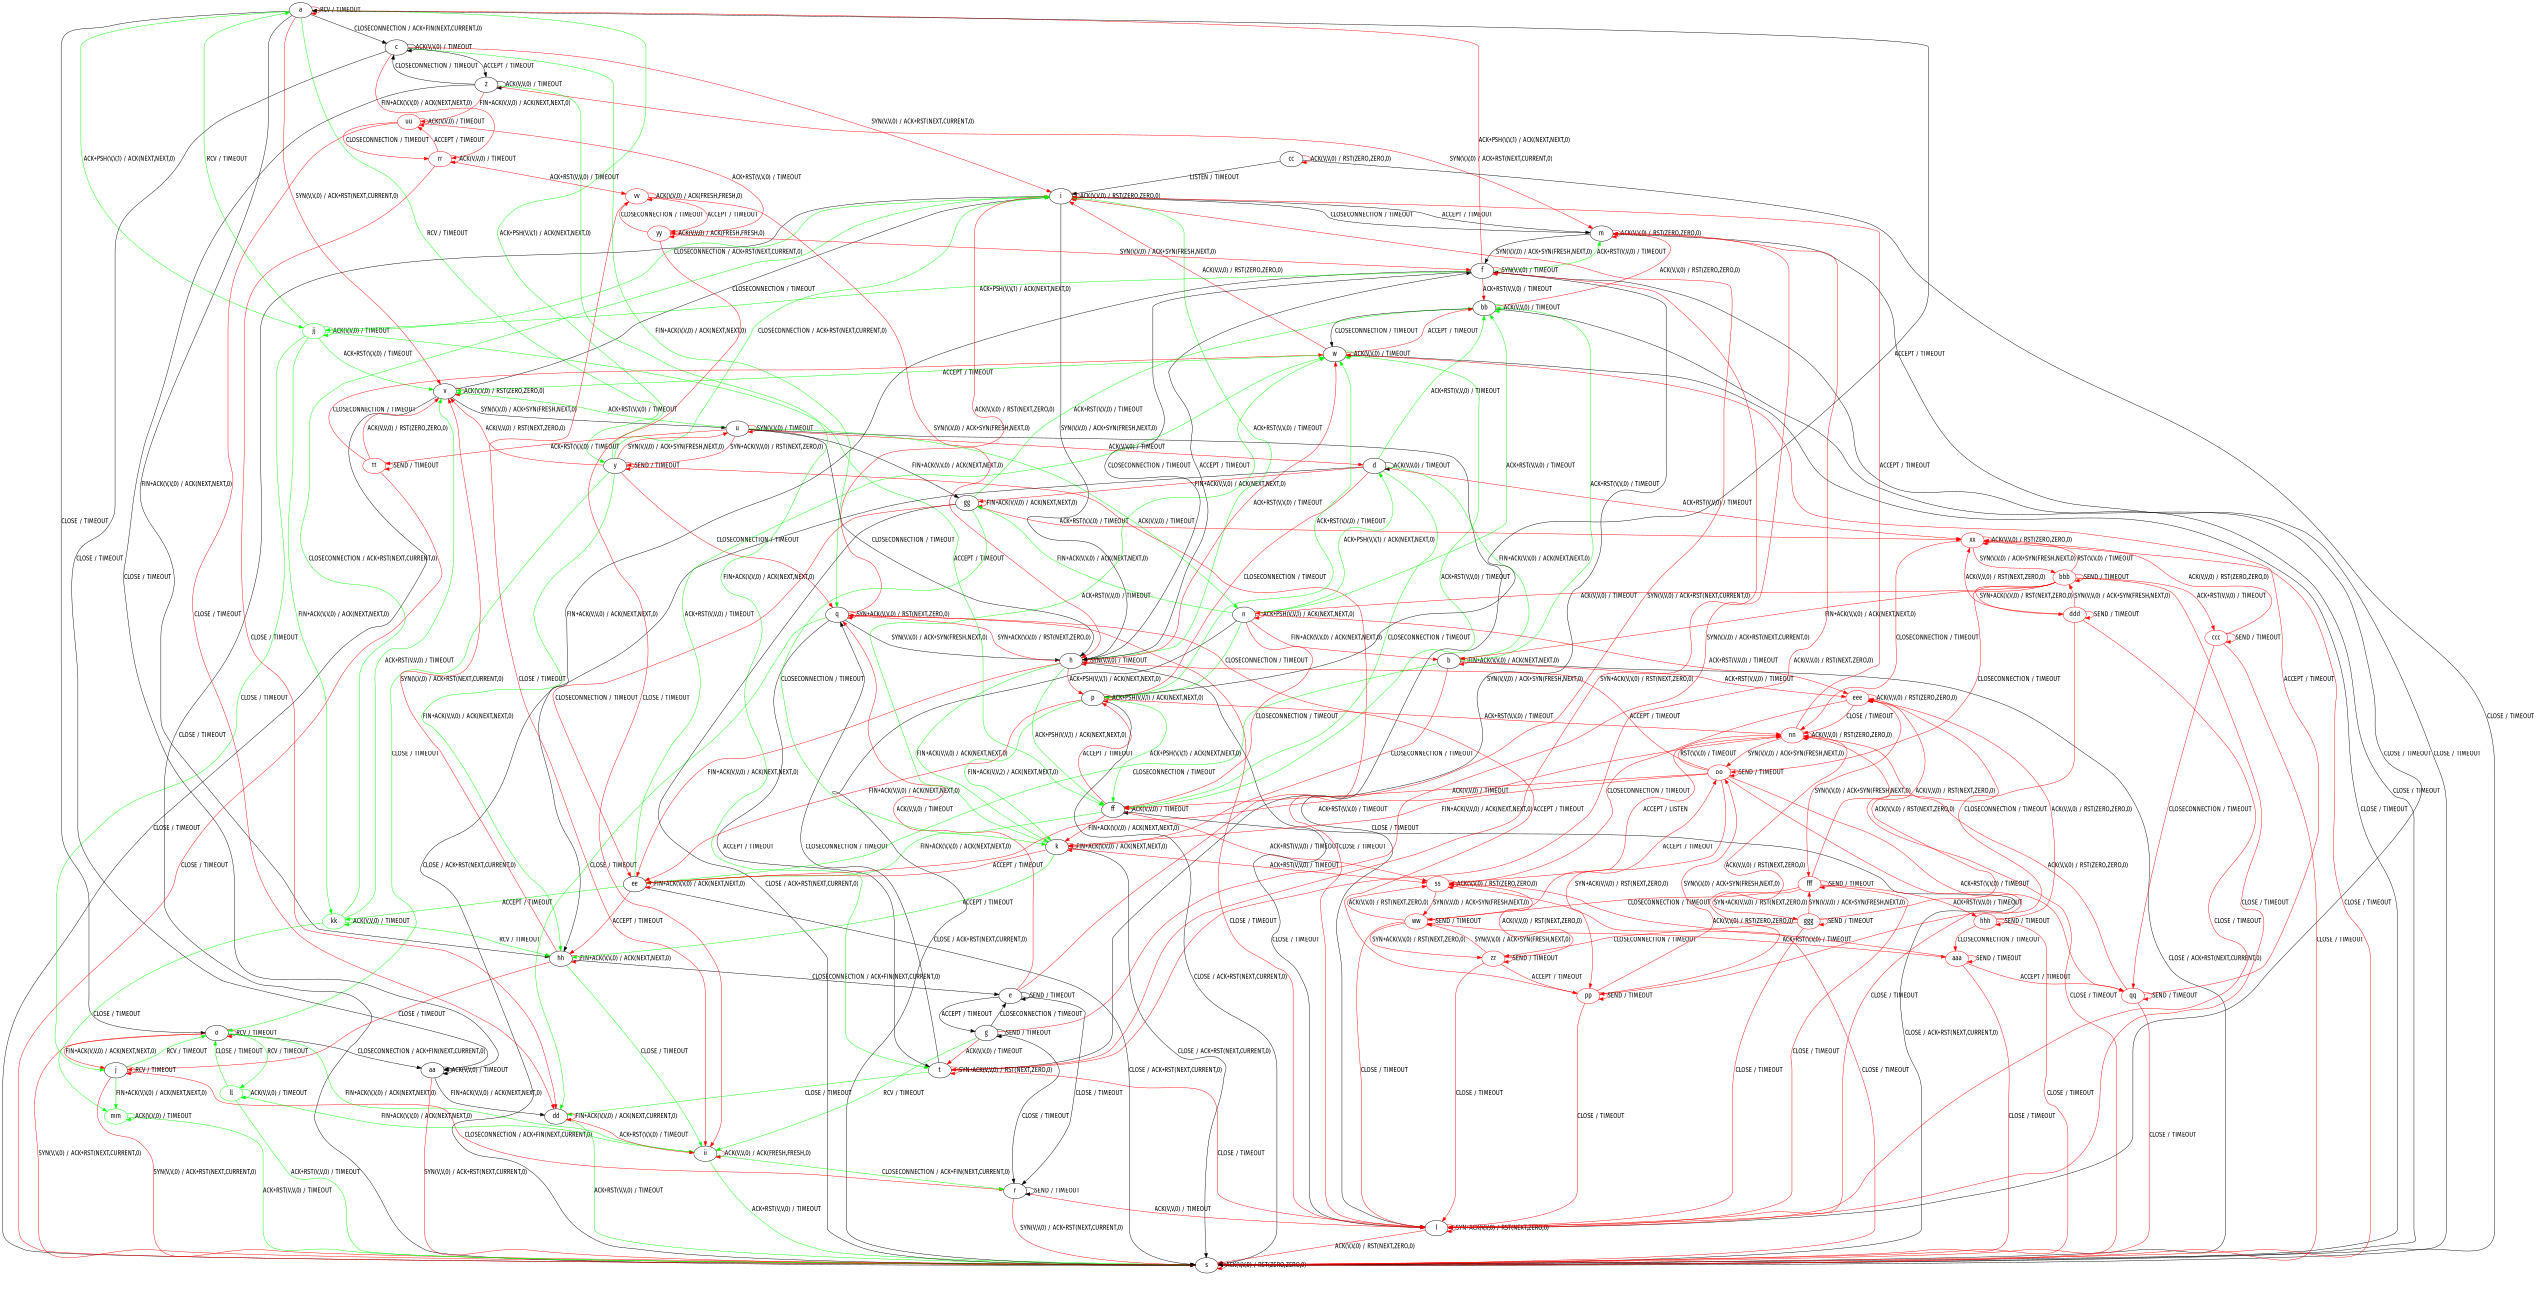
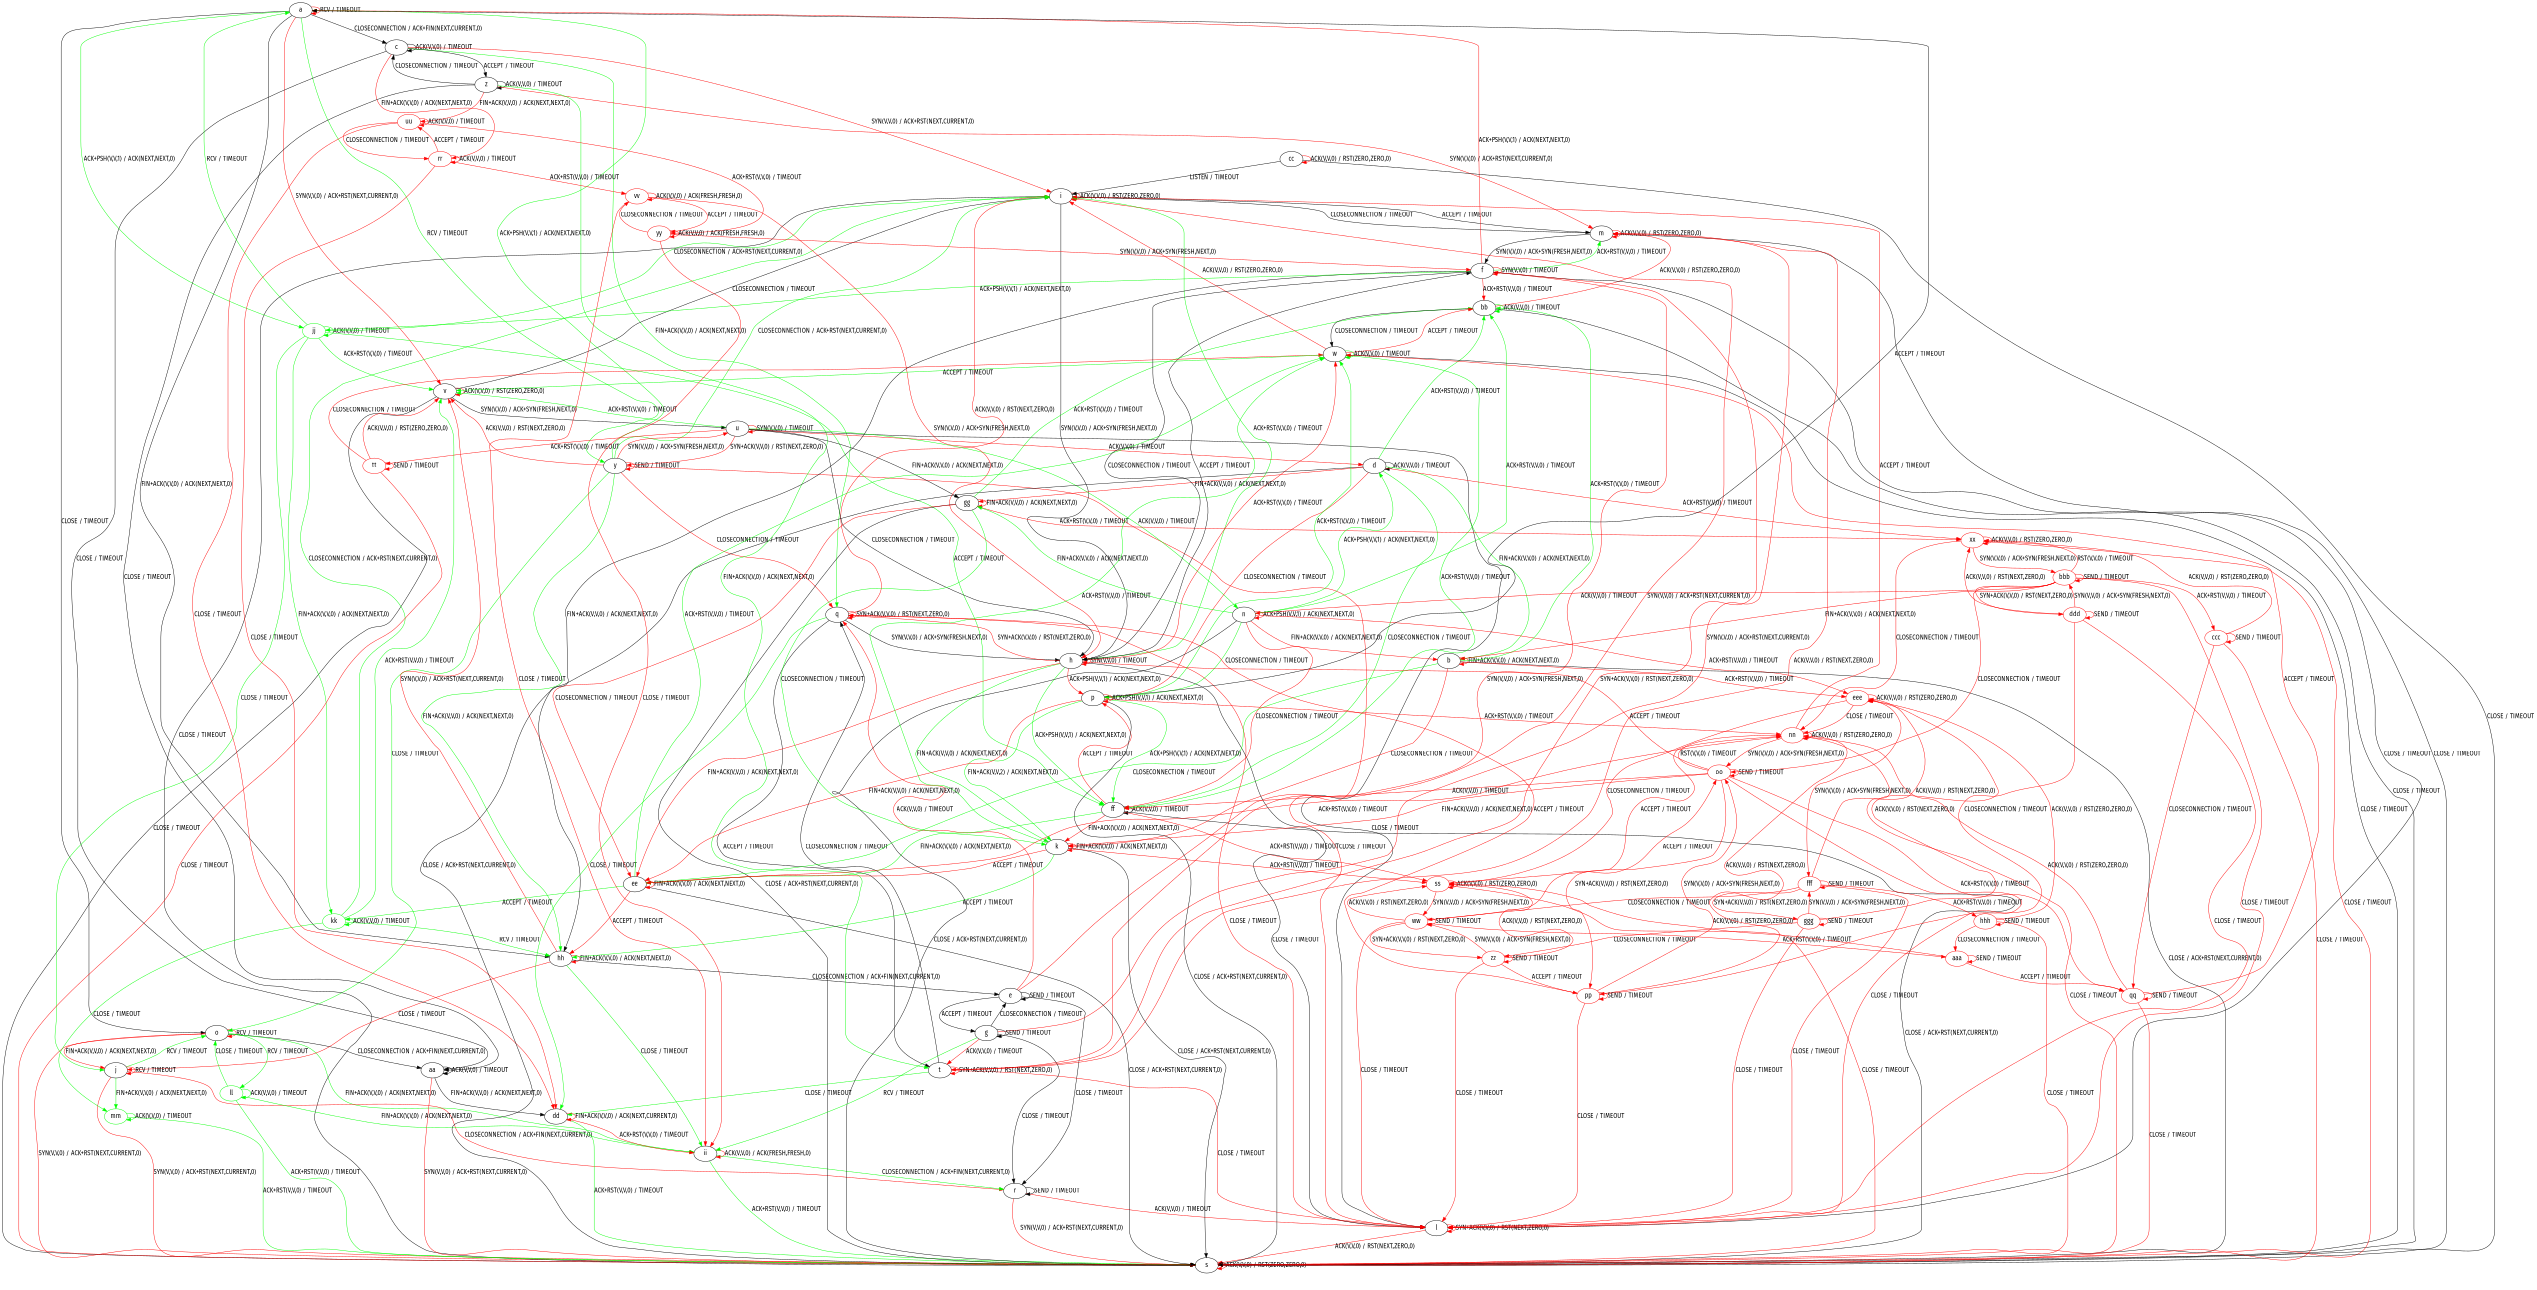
(1481, 723) -> (1481, 723)
(1666, 810) -> (1666, 810)
(1921, 1250) -> none
